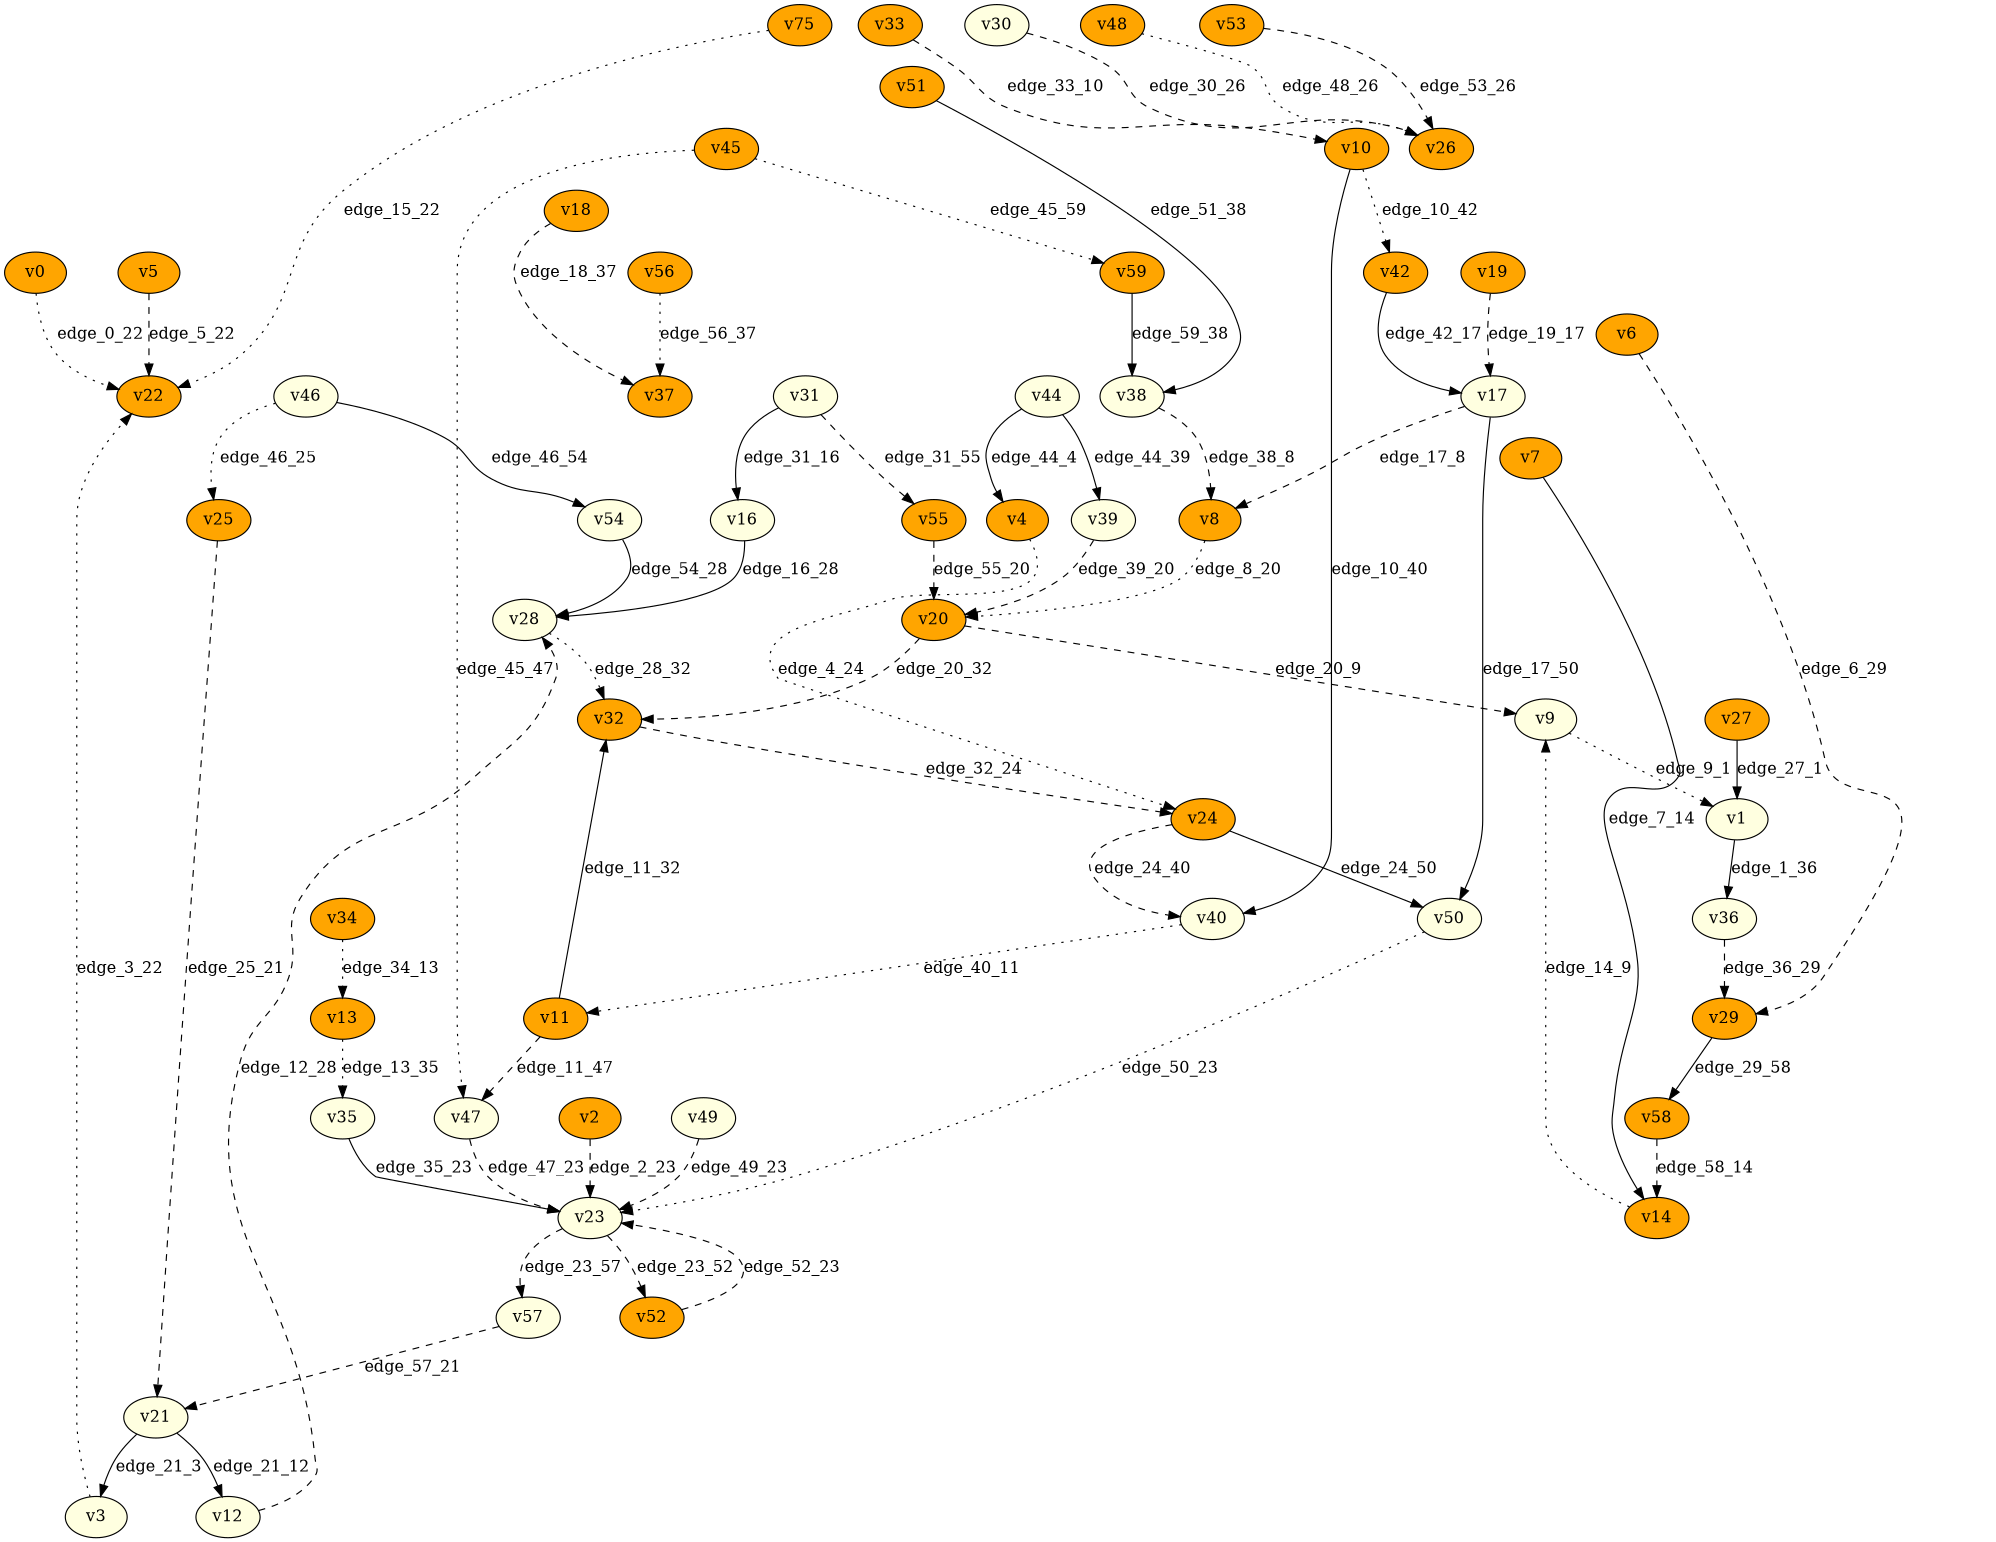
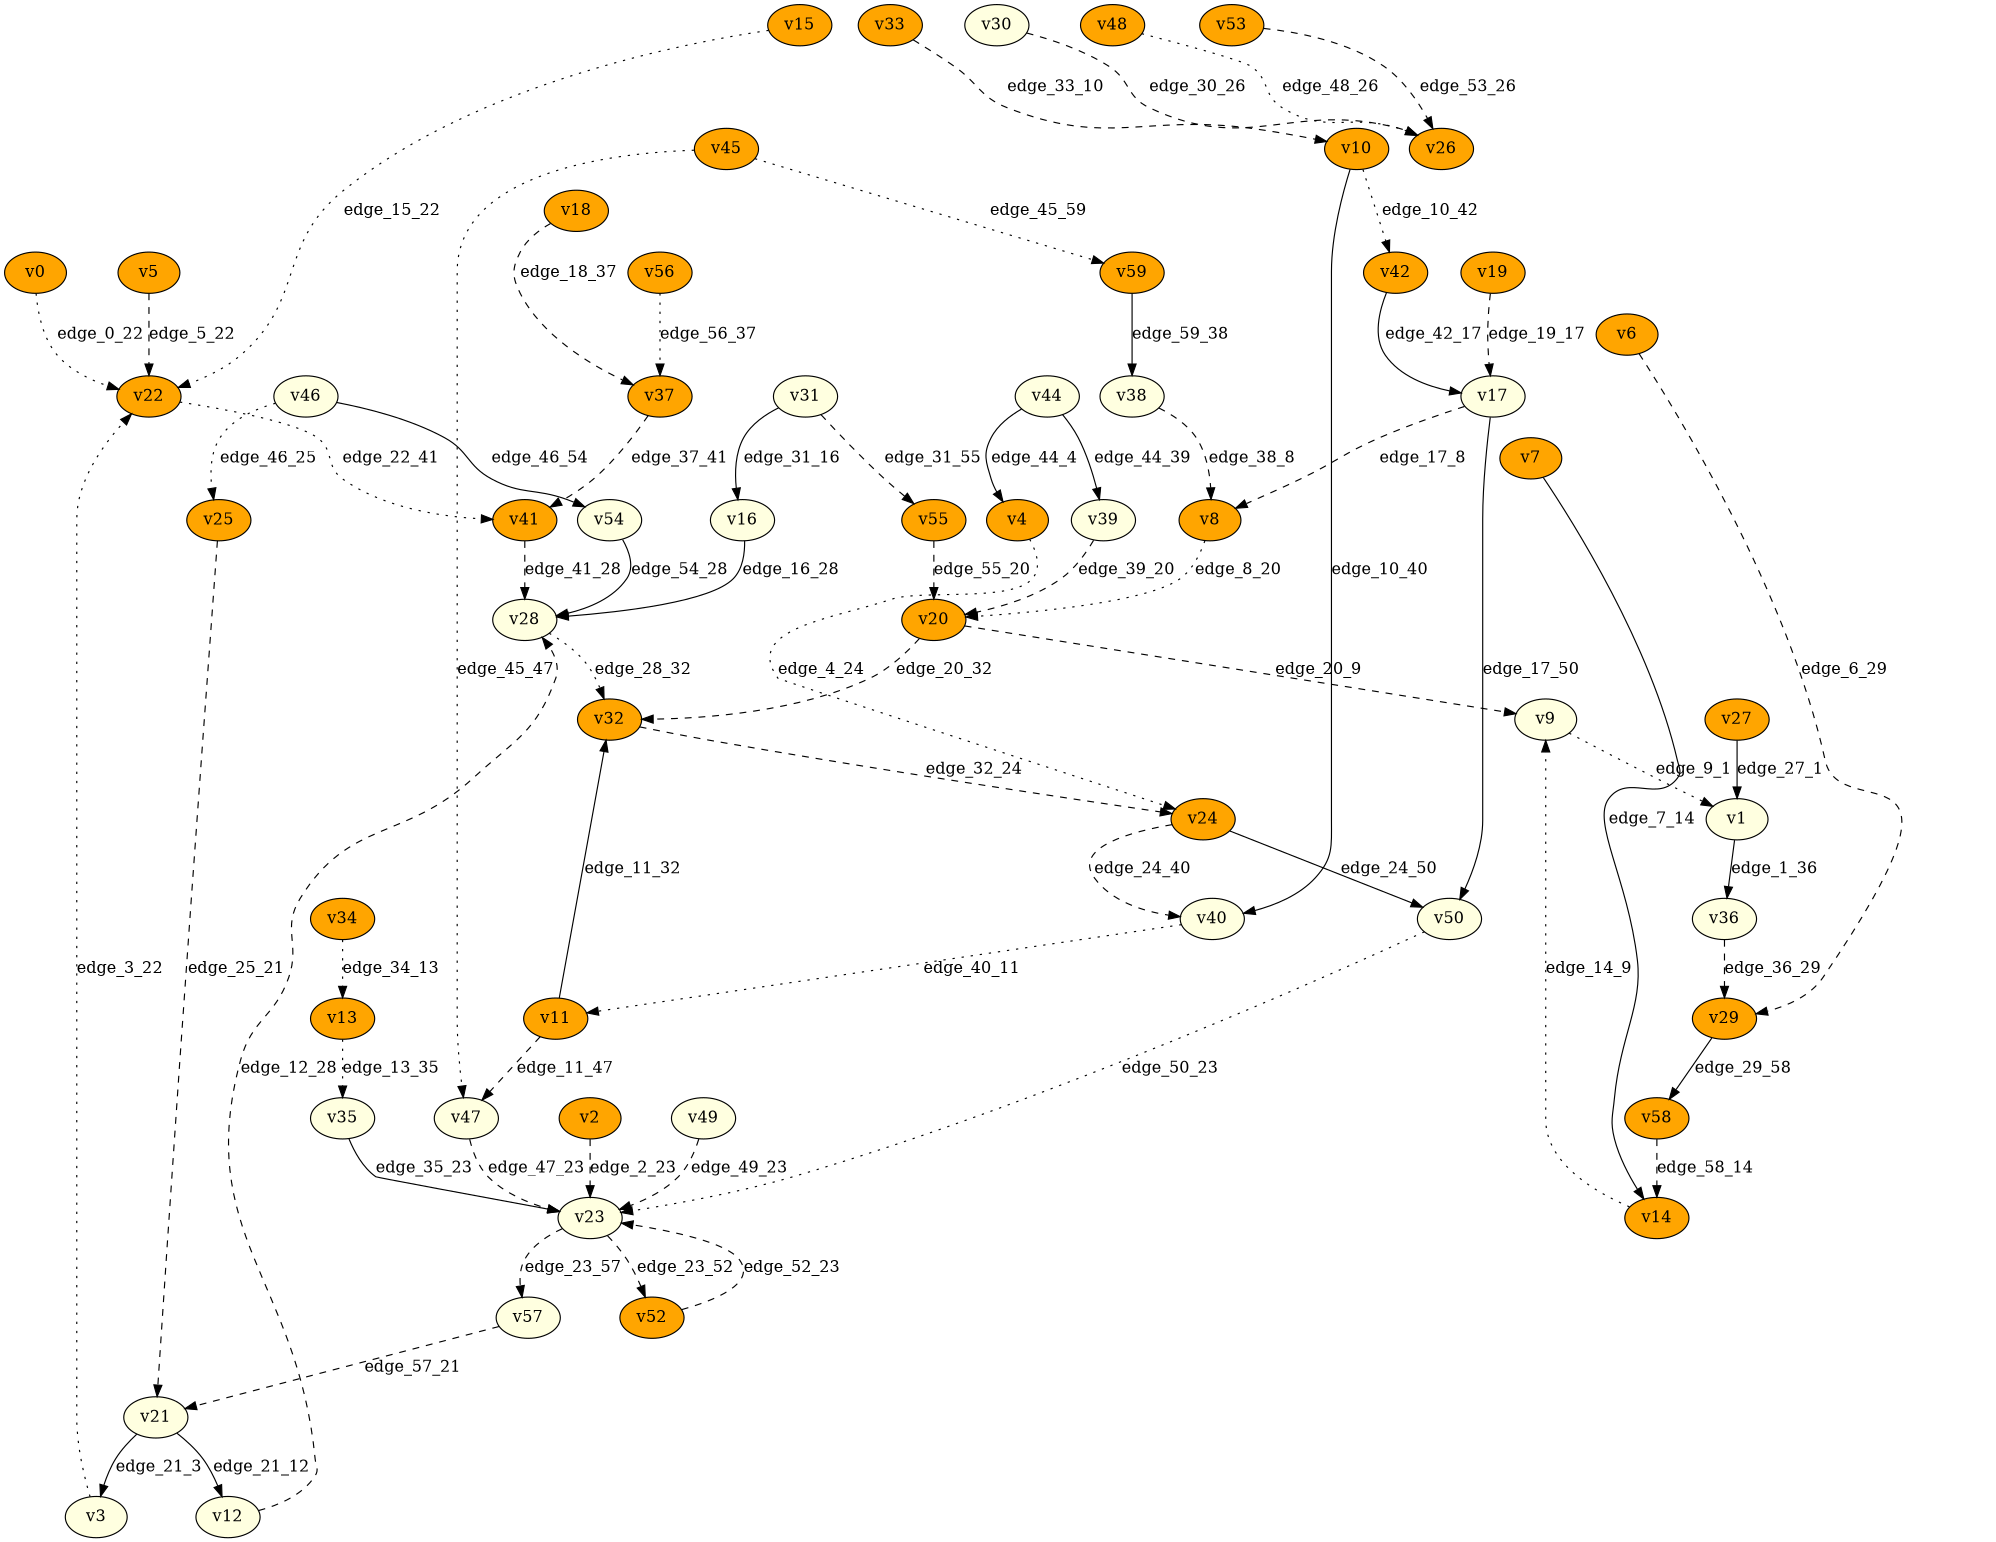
(800, 25) -> (800, 25)
(912, 87) -> none
none -> (525, 520)
